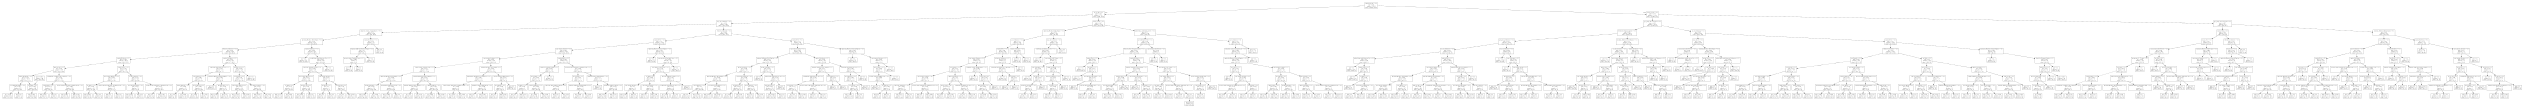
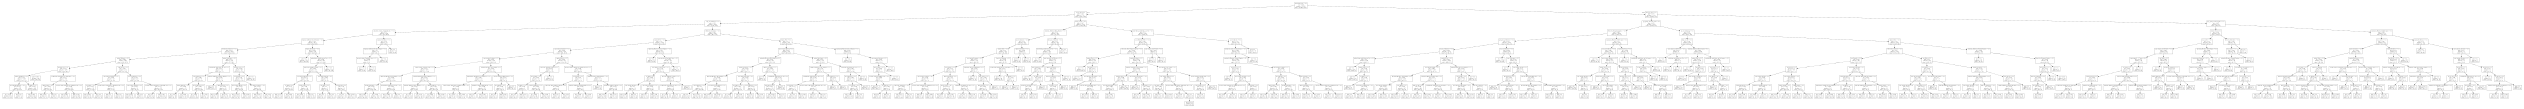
(1107, 96) -> none
(1586, 96) -> none
